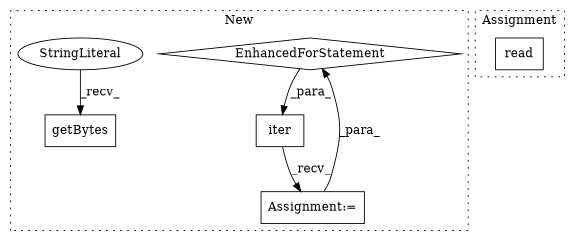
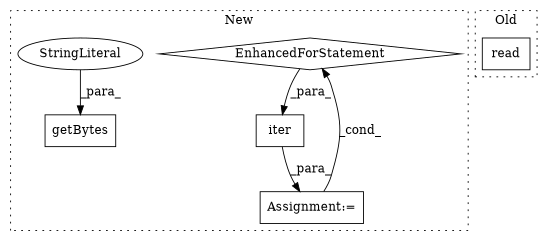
(520, 21) -> (506, 21)
(100, 92) -> (101, 92)
(360, 131) -> (360, 131)
(311, 169) -> (311, 169)
